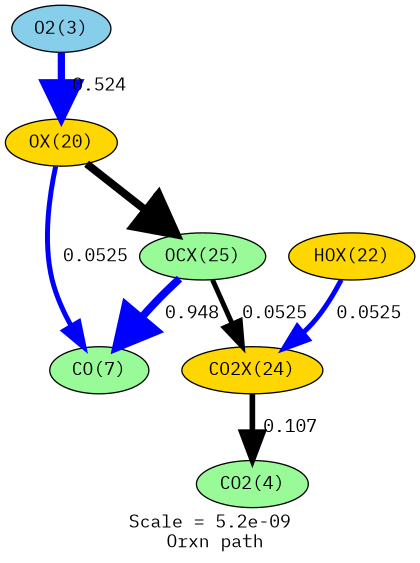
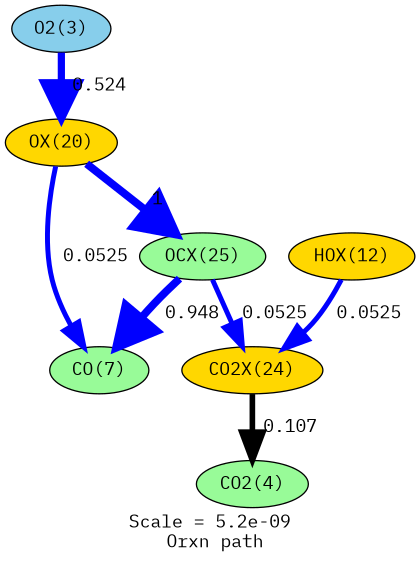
(116, 187) -> (116, 187)
(352, 256) -> (352, 256)
(222, 302) -> (222, 302)
